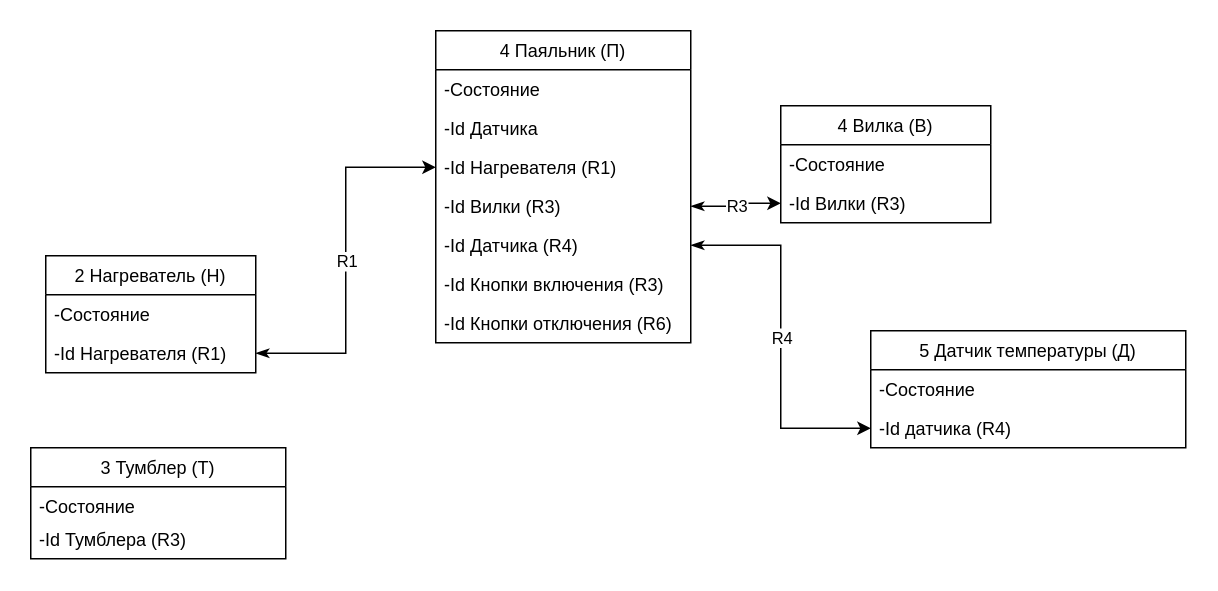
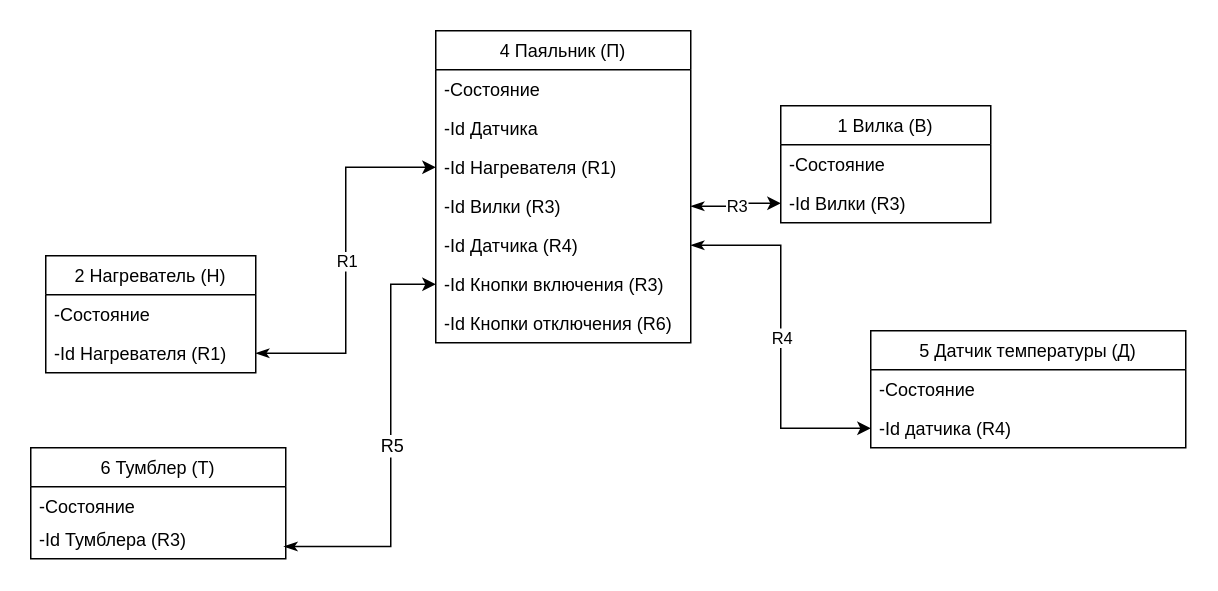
(885, 126) -> (885, 126)
none -> (391, 446)
(158, 468) -> (158, 468)
